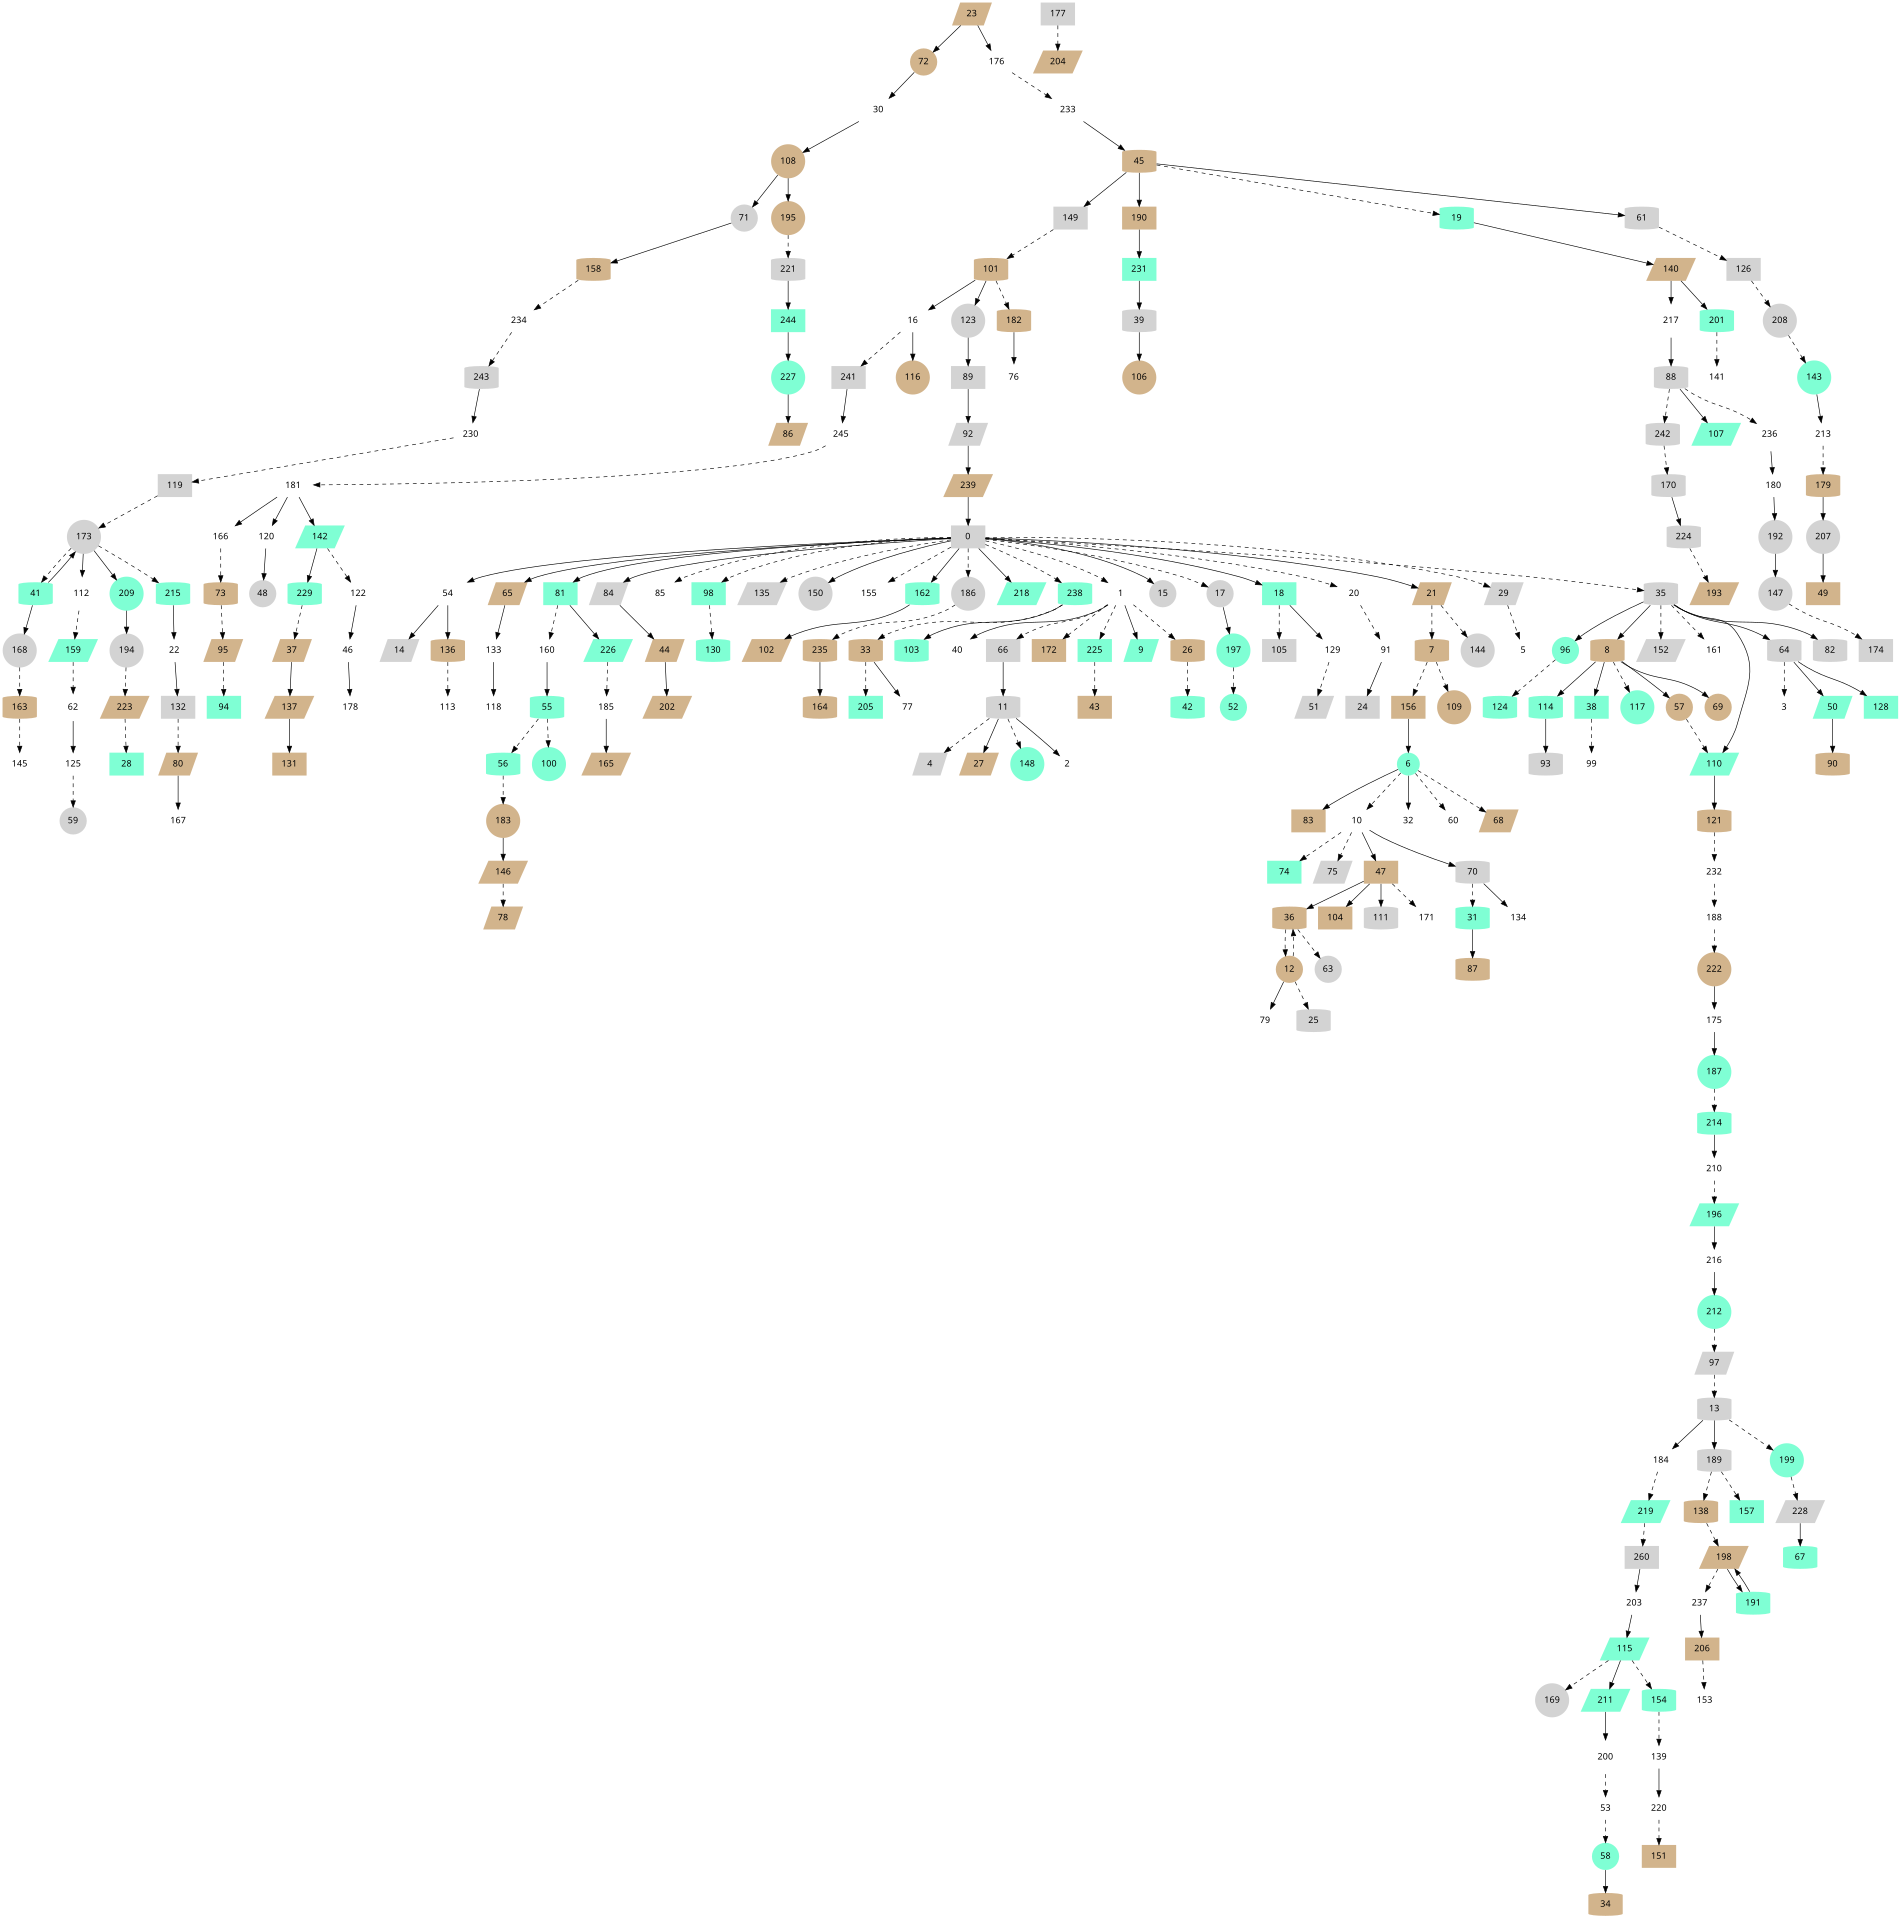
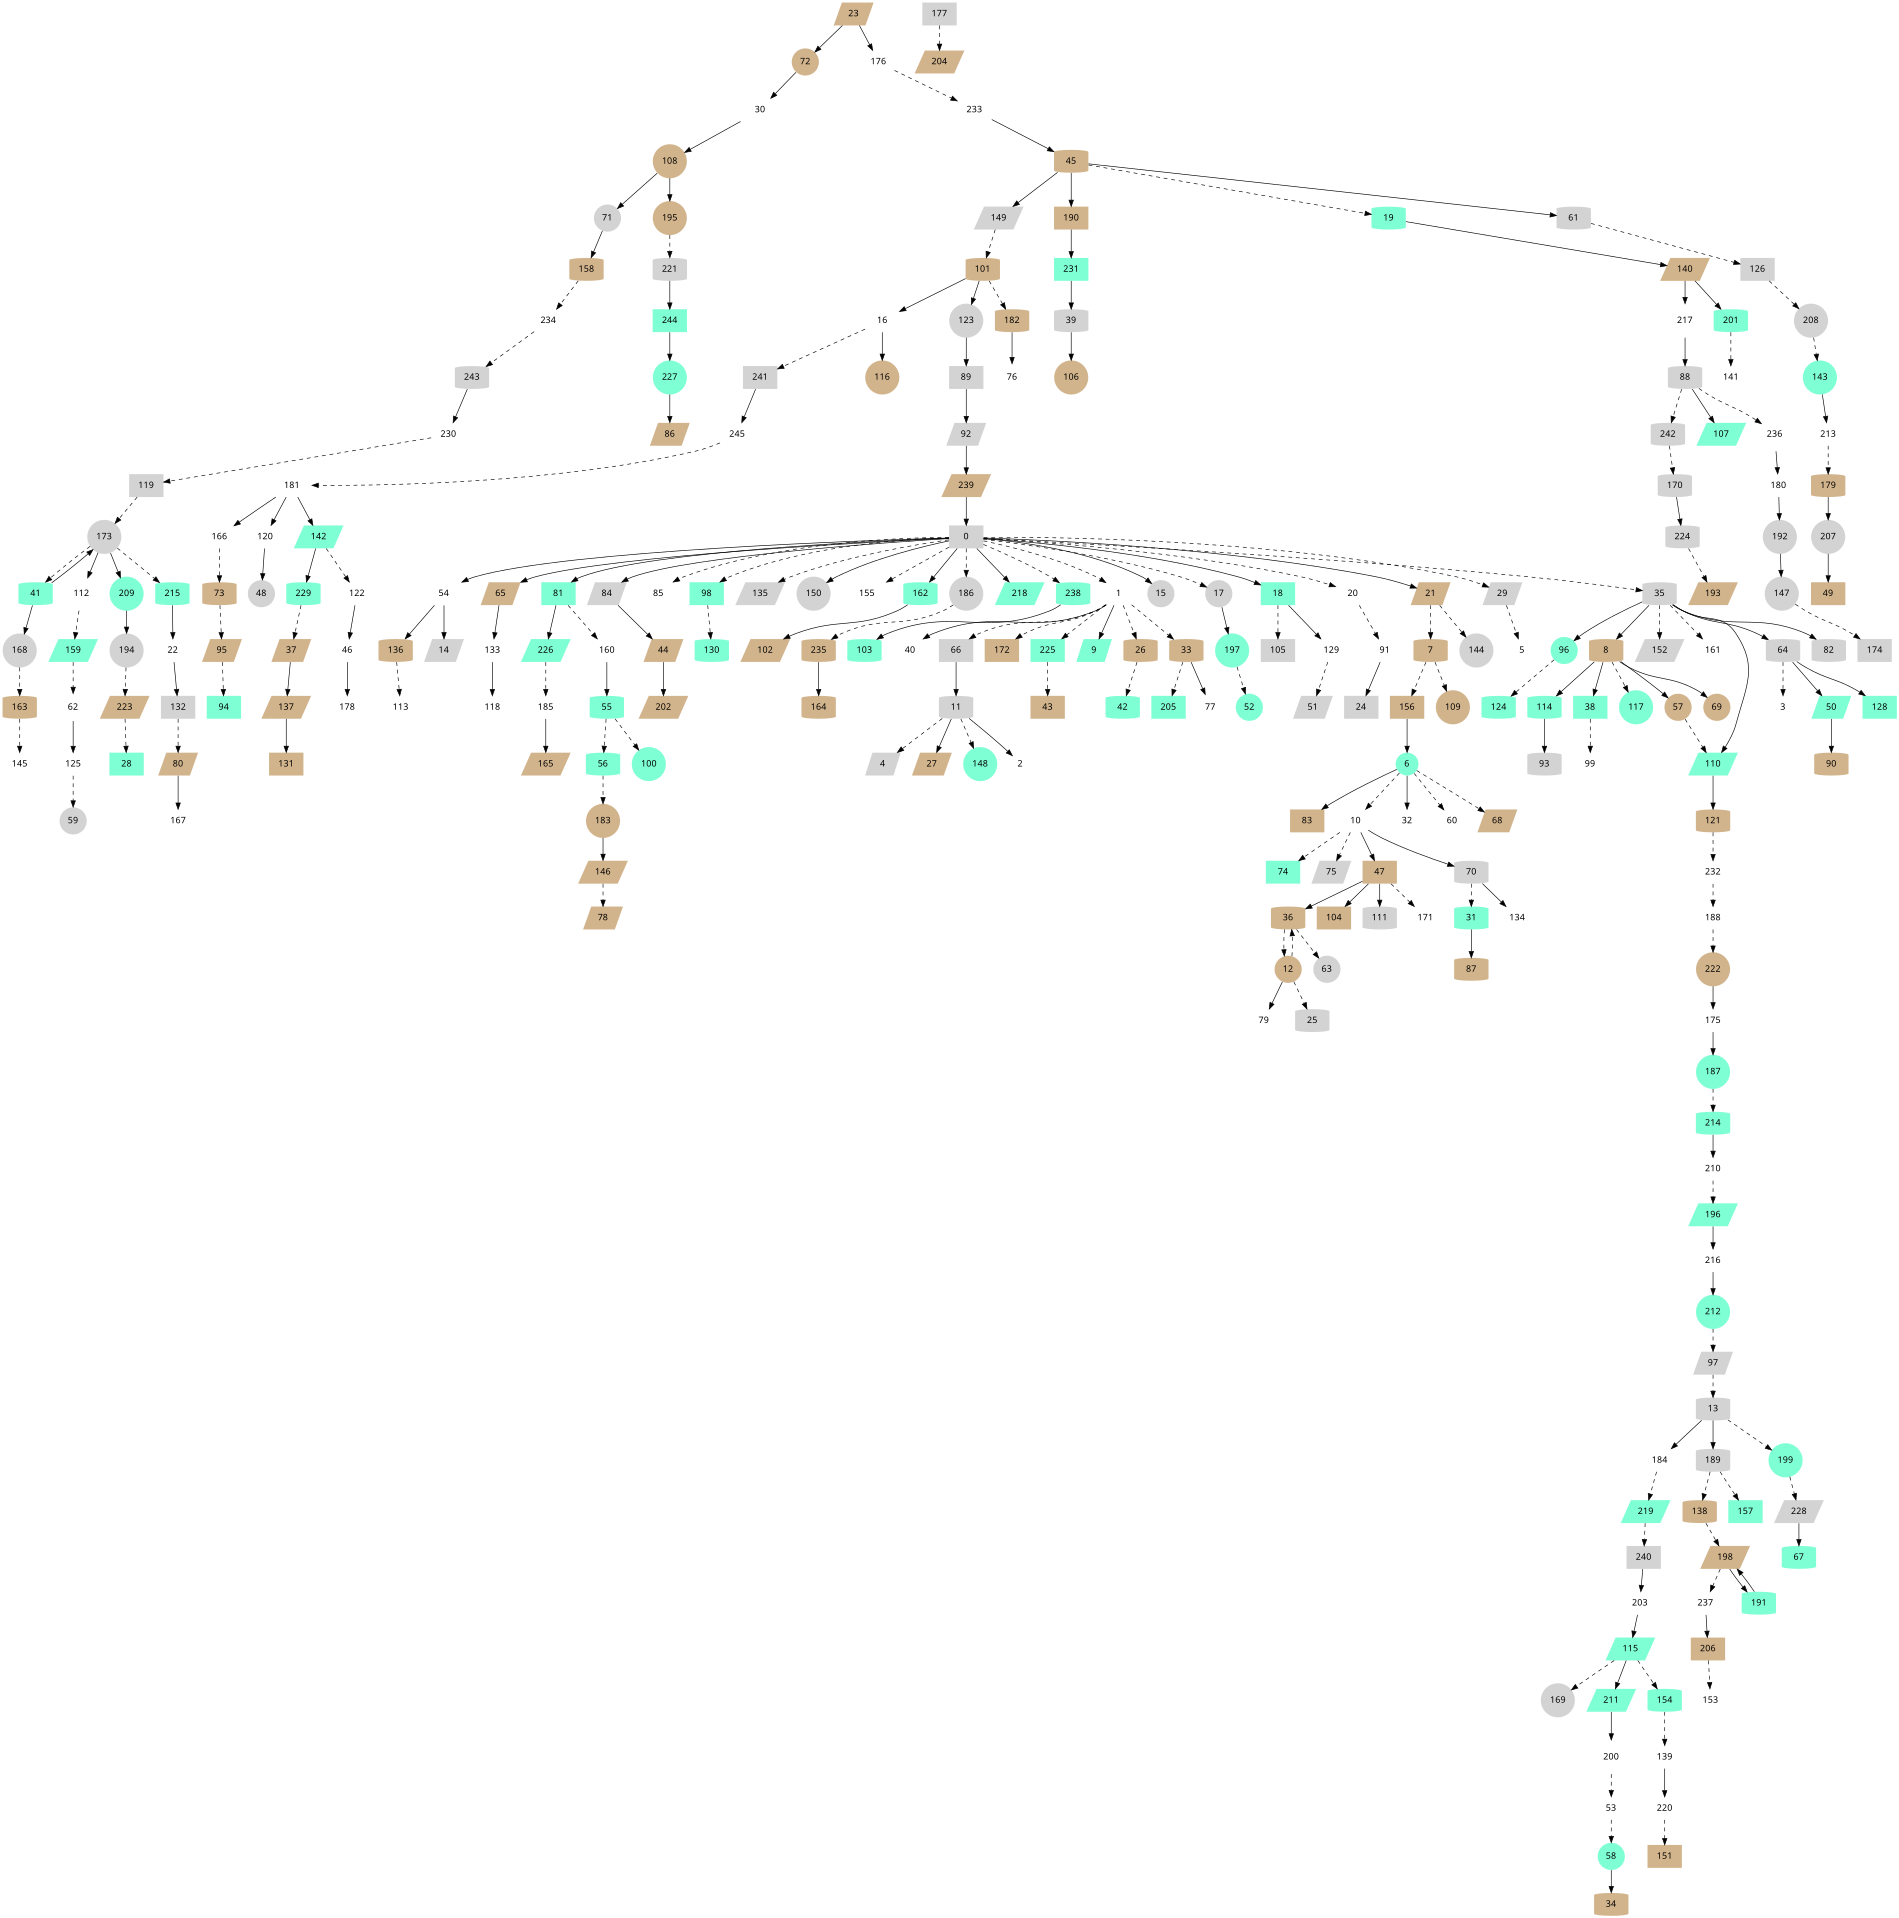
(1071, 218) -> (999, 218)
(955, 622) -> (1150, 620)
(1642, 1557) -> (1644, 1557)
